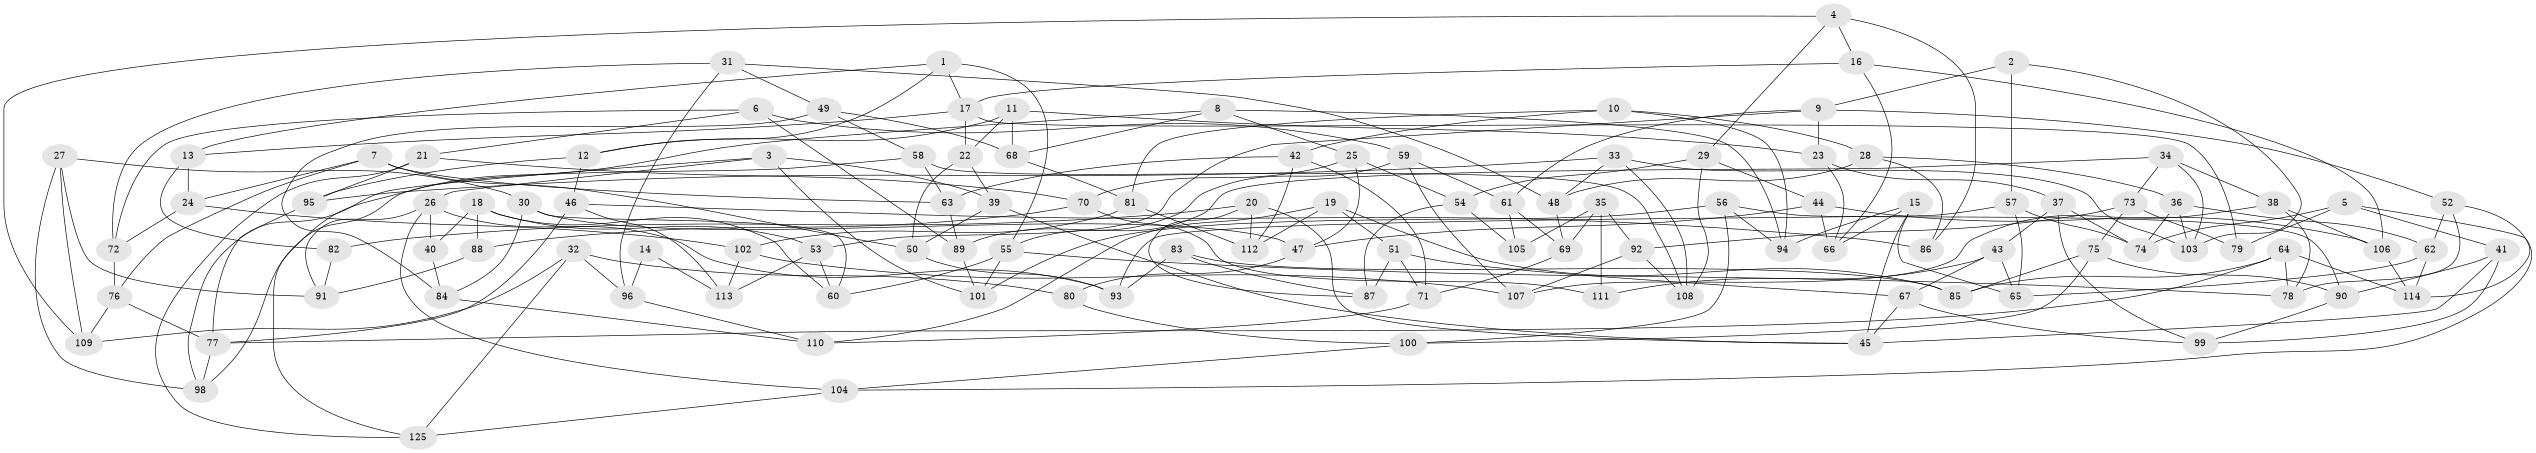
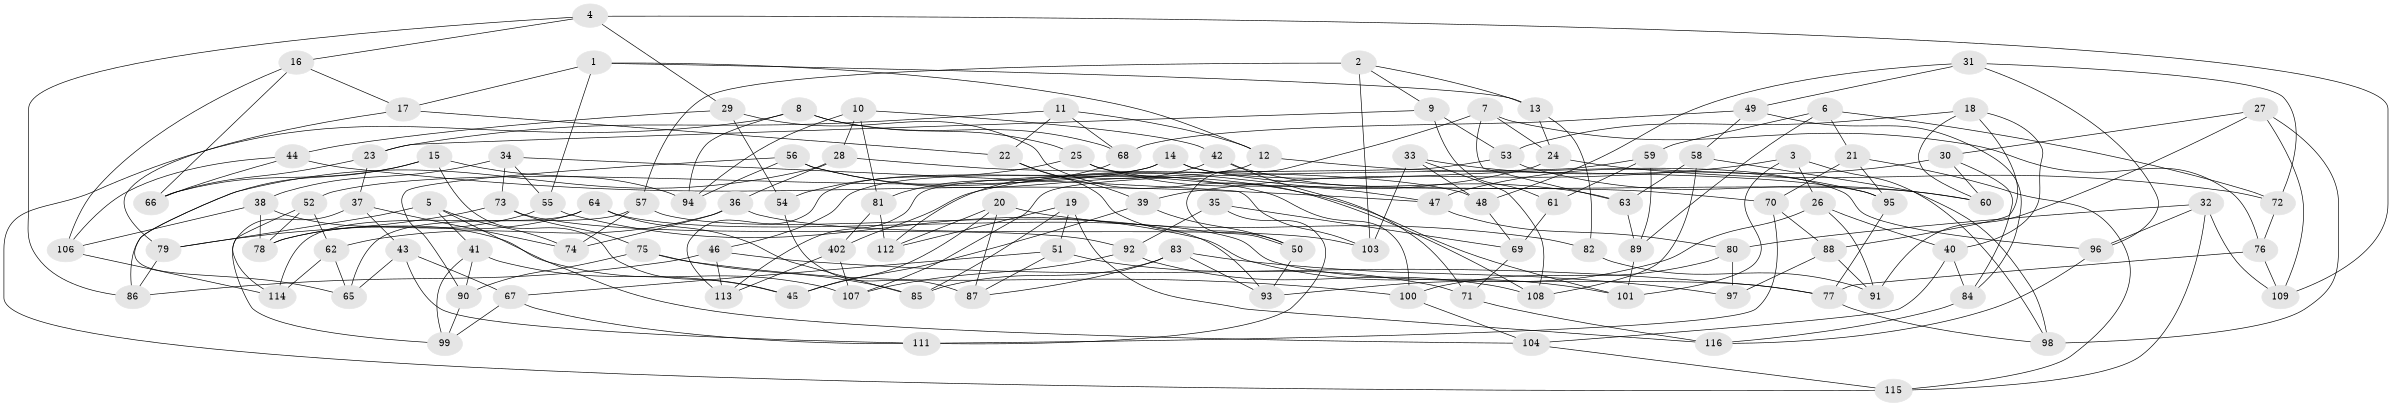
(2139, 129) -> (698, 179)
(633, 133) -> (1449, 81)
(743, 250) -> (837, 250)
(1517, 250) -> none
none -> (148, 274)
(908, 282) -> (1576, 188)
none -> (1733, 297)
(1882, 324) -> (655, 330)
(816, 344) -> (1714, 344)
(563, 360) -> (1758, 325)
(418, 438) -> (1894, 391)
